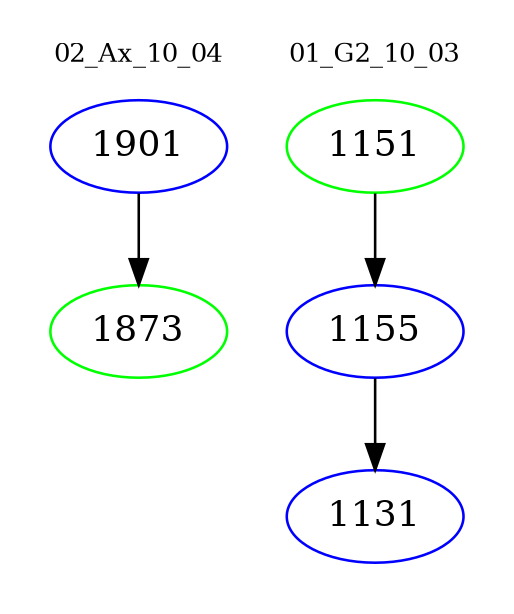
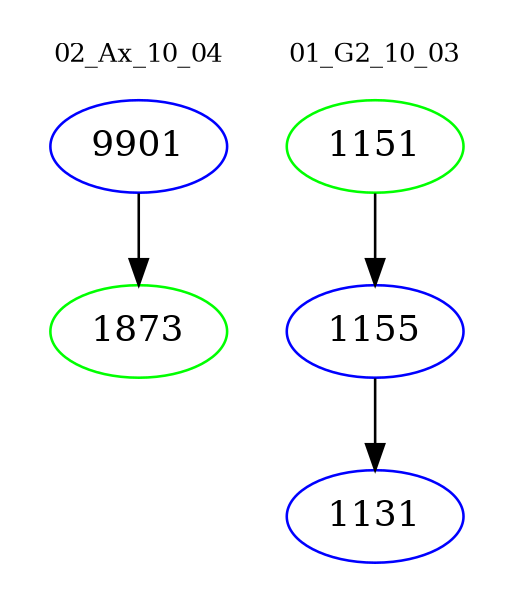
(139, 146) -> (139, 146)
